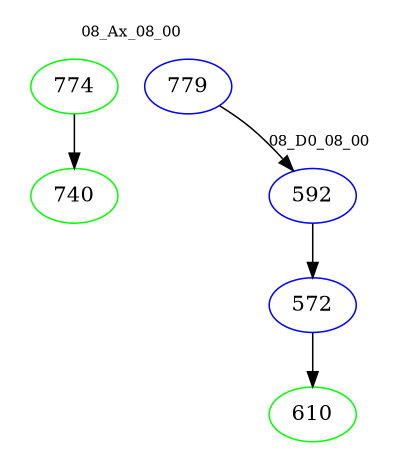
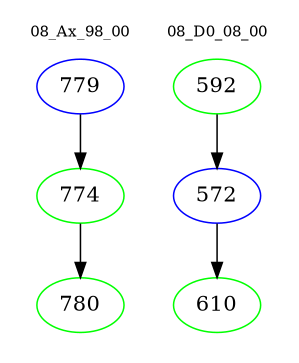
(131, 33) -> (80, 33)
(267, 142) -> (80, 134)
(74, 196) -> (80, 305)
(313, 196) -> (217, 87)
